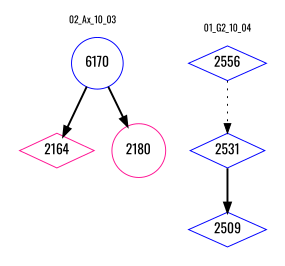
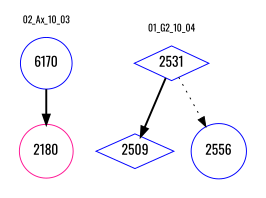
(227, 63) -> (219, 151)
(227, 102) -> (190, 98)
(57, 151) -> none
